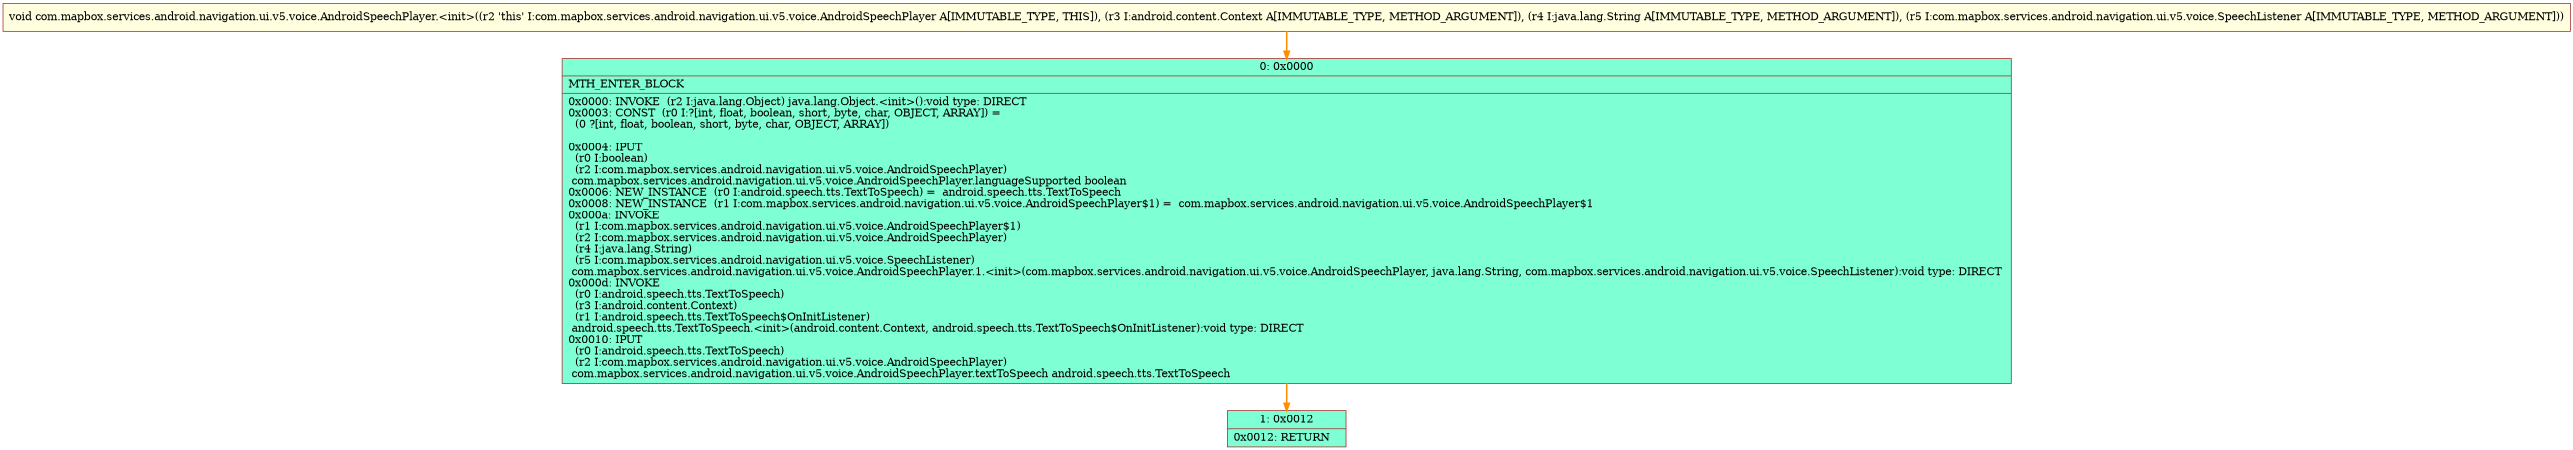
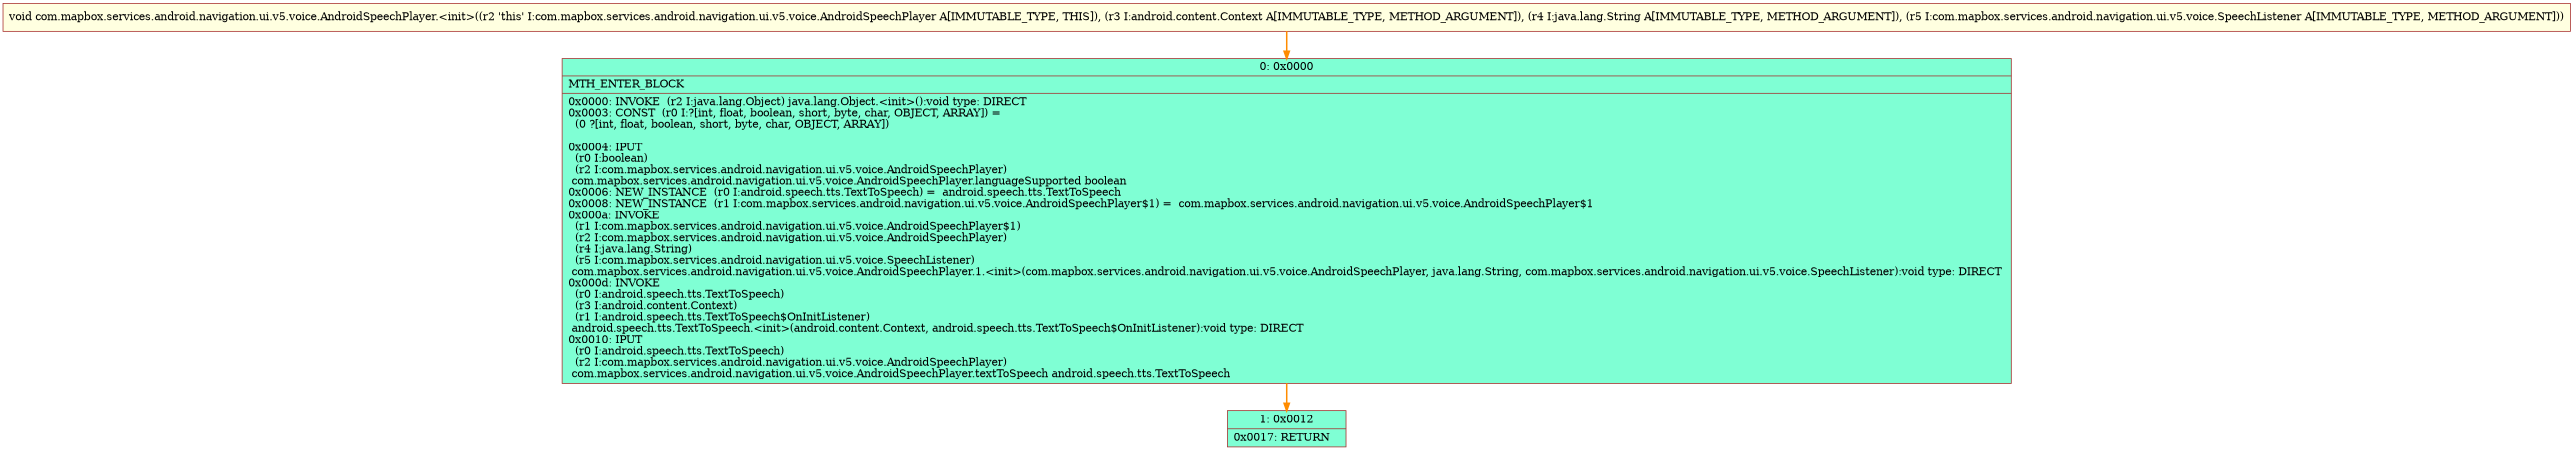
(1287, 437) -> (1287, 437)
